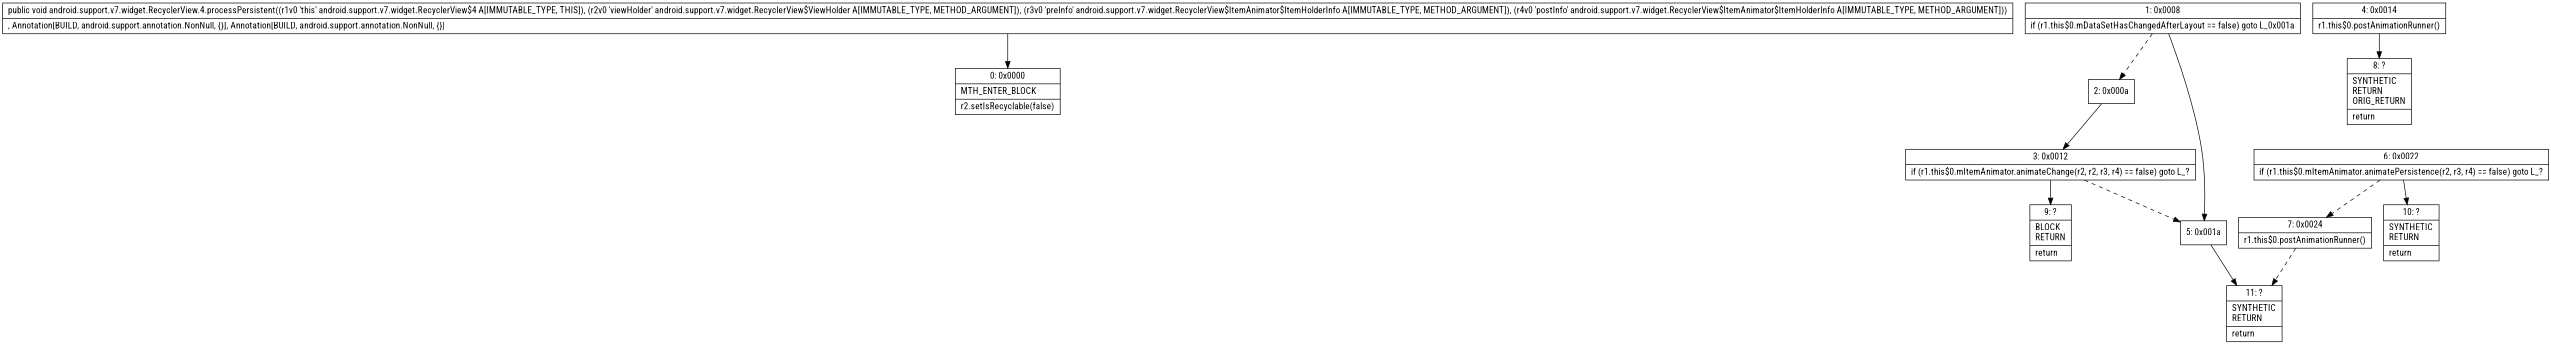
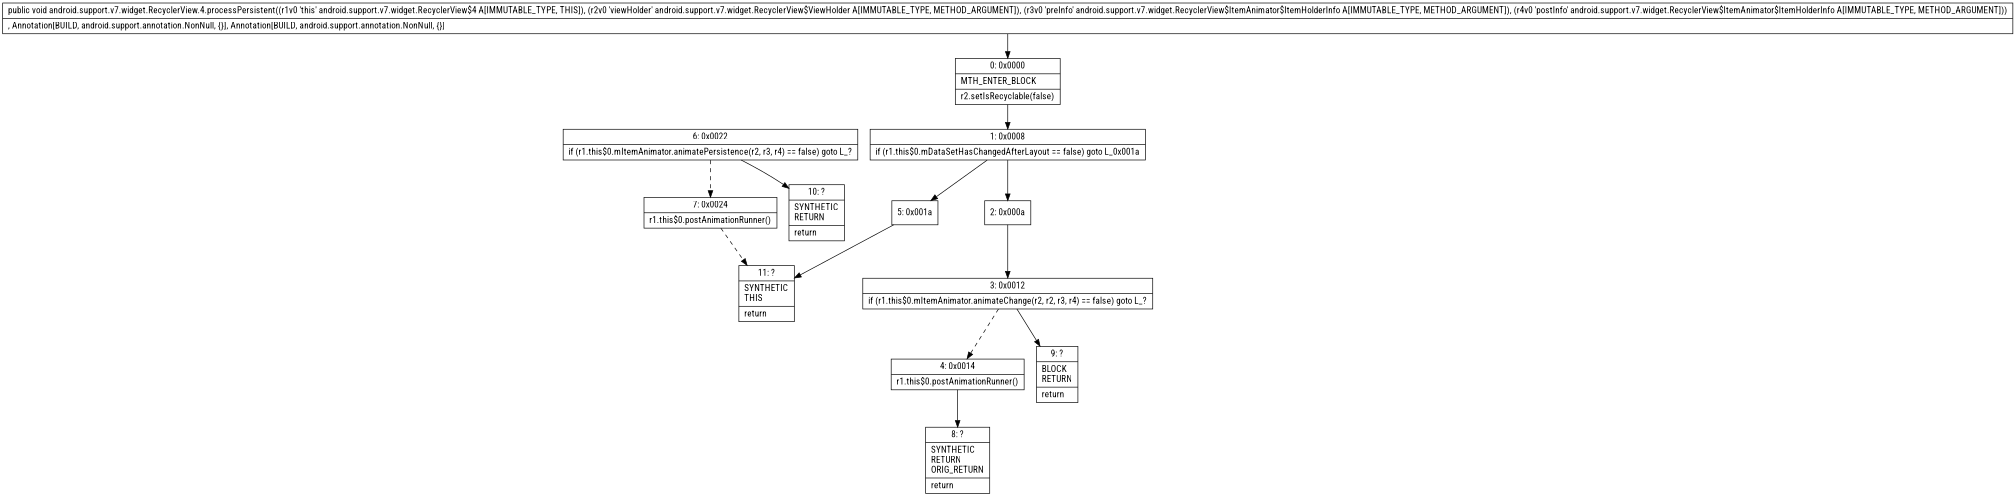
(2138, 54) -> (1008, 177)
none -> (1008, 114)
(2129, 200) -> (985, 331)
(2247, 318) -> (754, 298)
